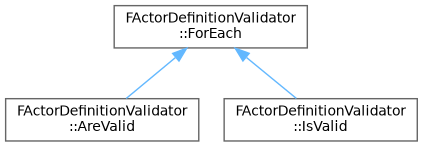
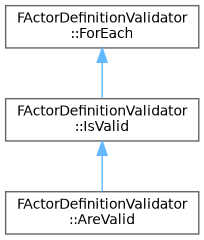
(151, 78) -> (102, 174)
